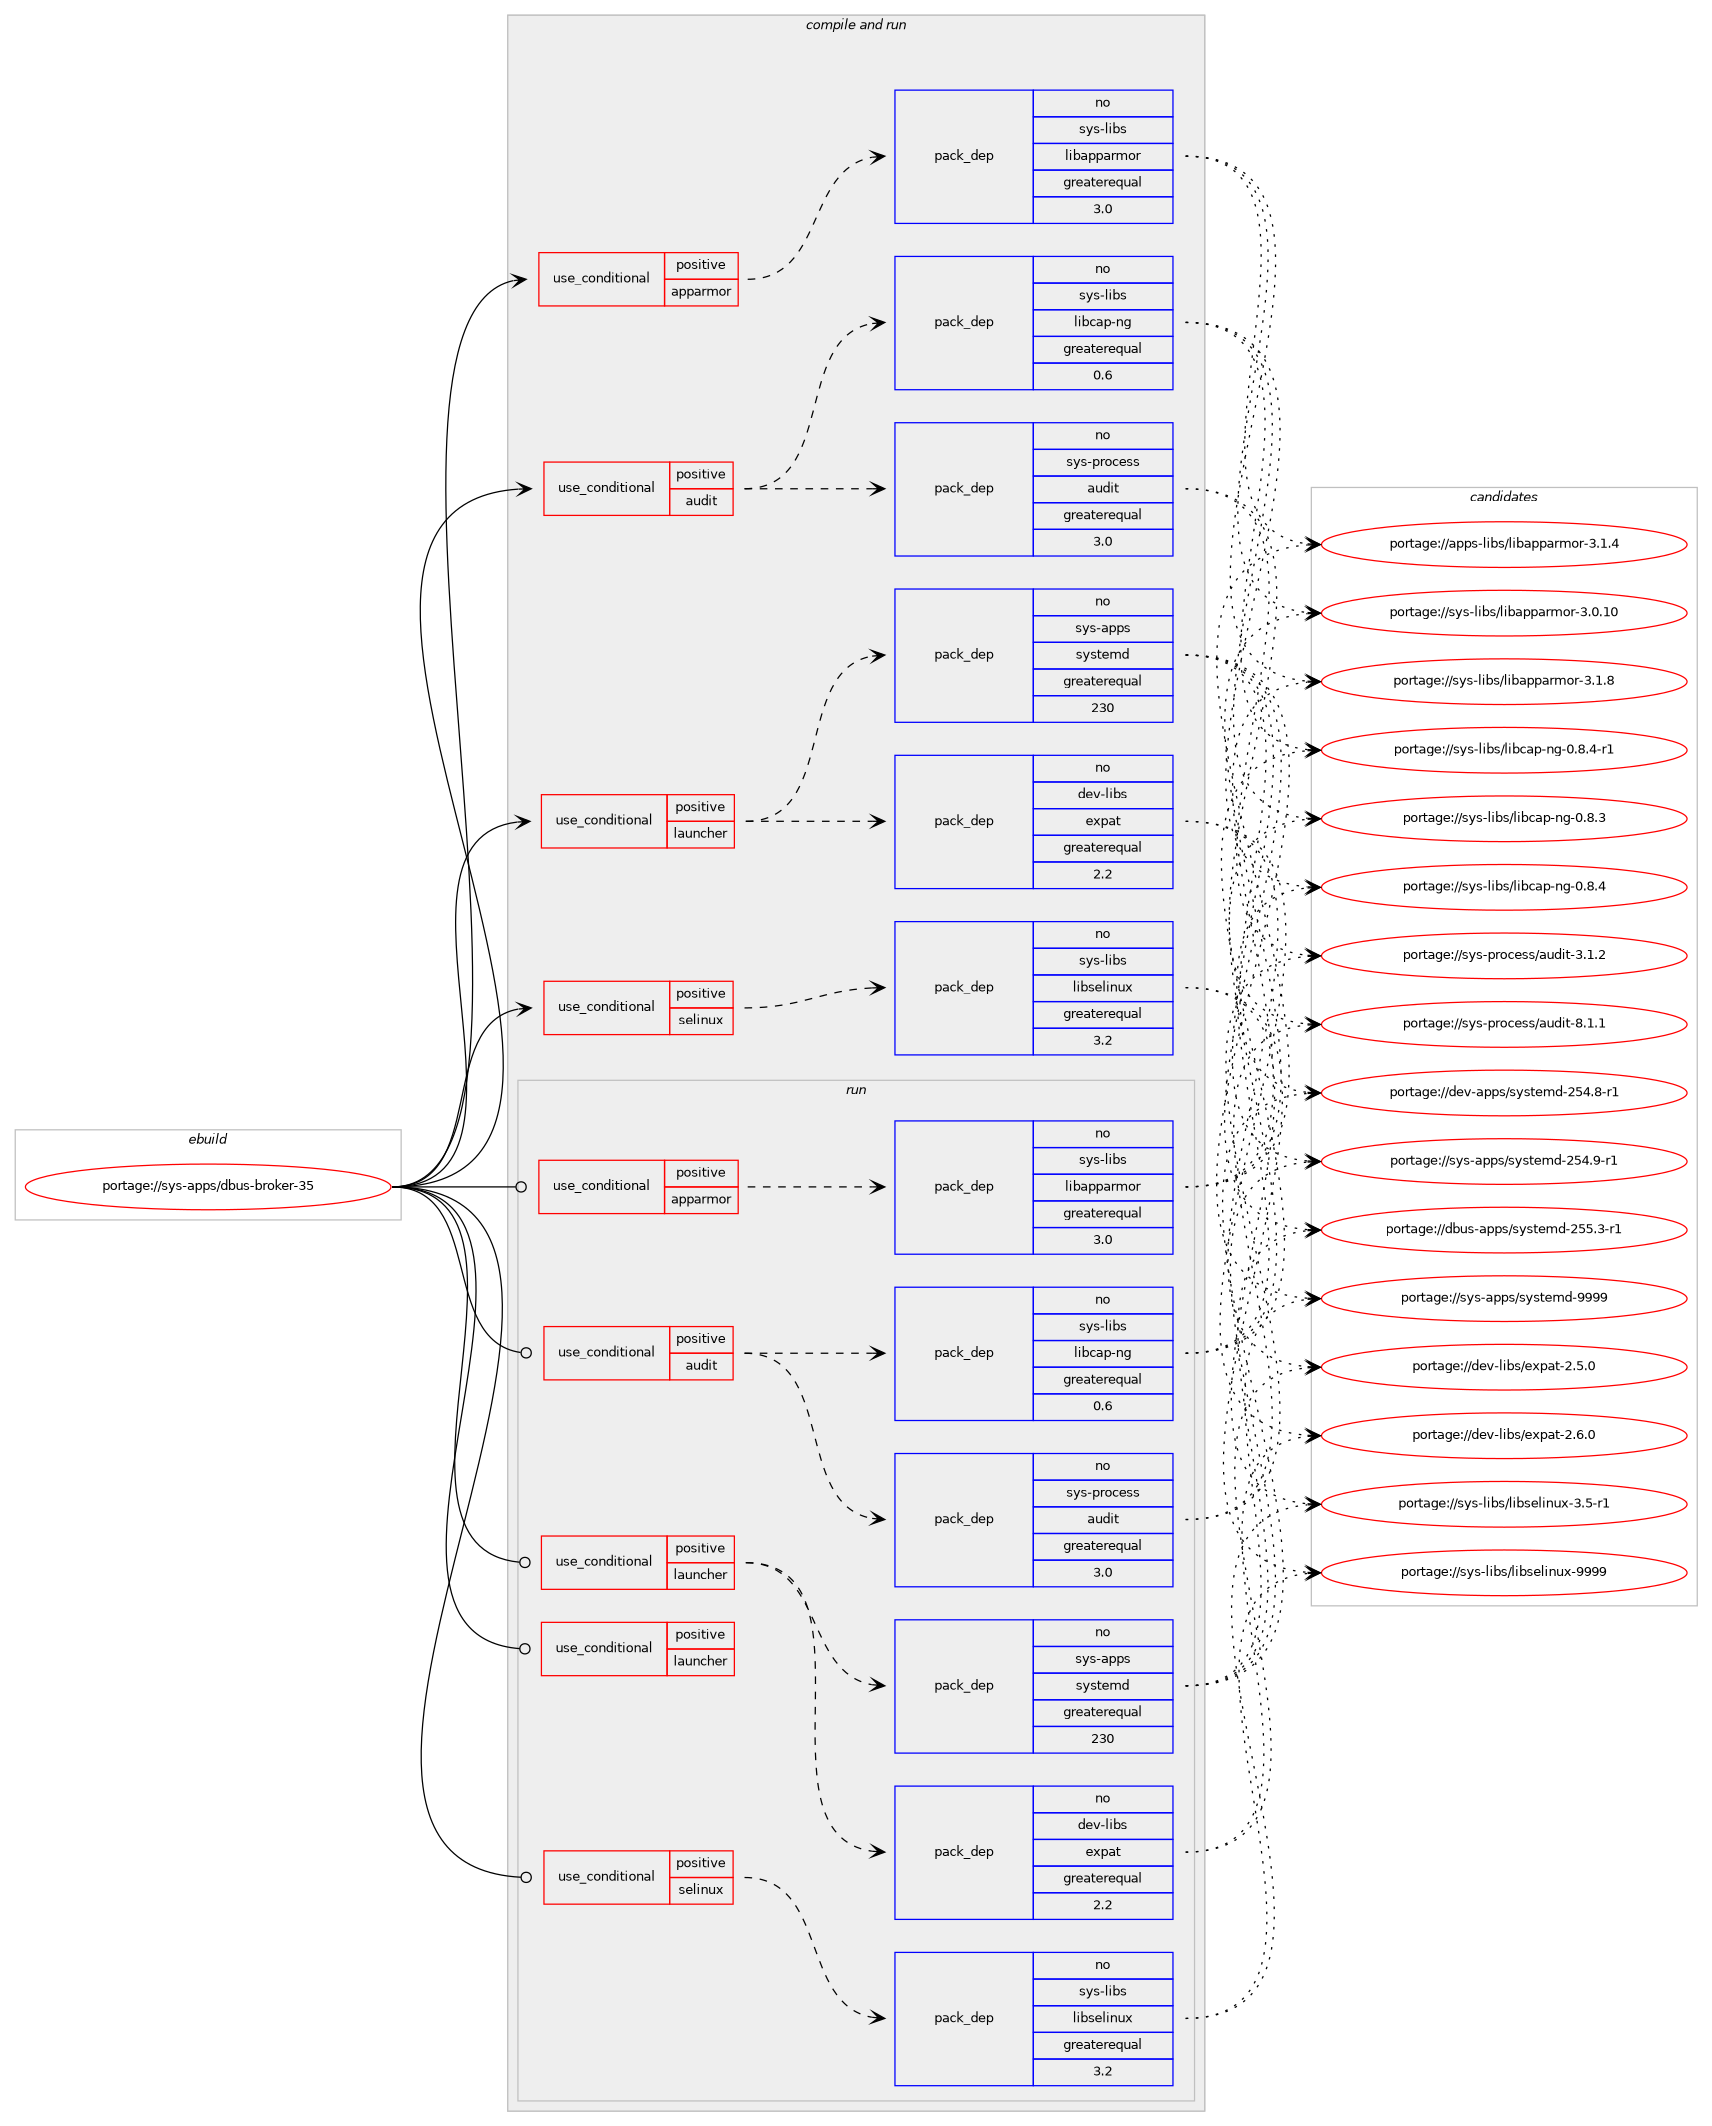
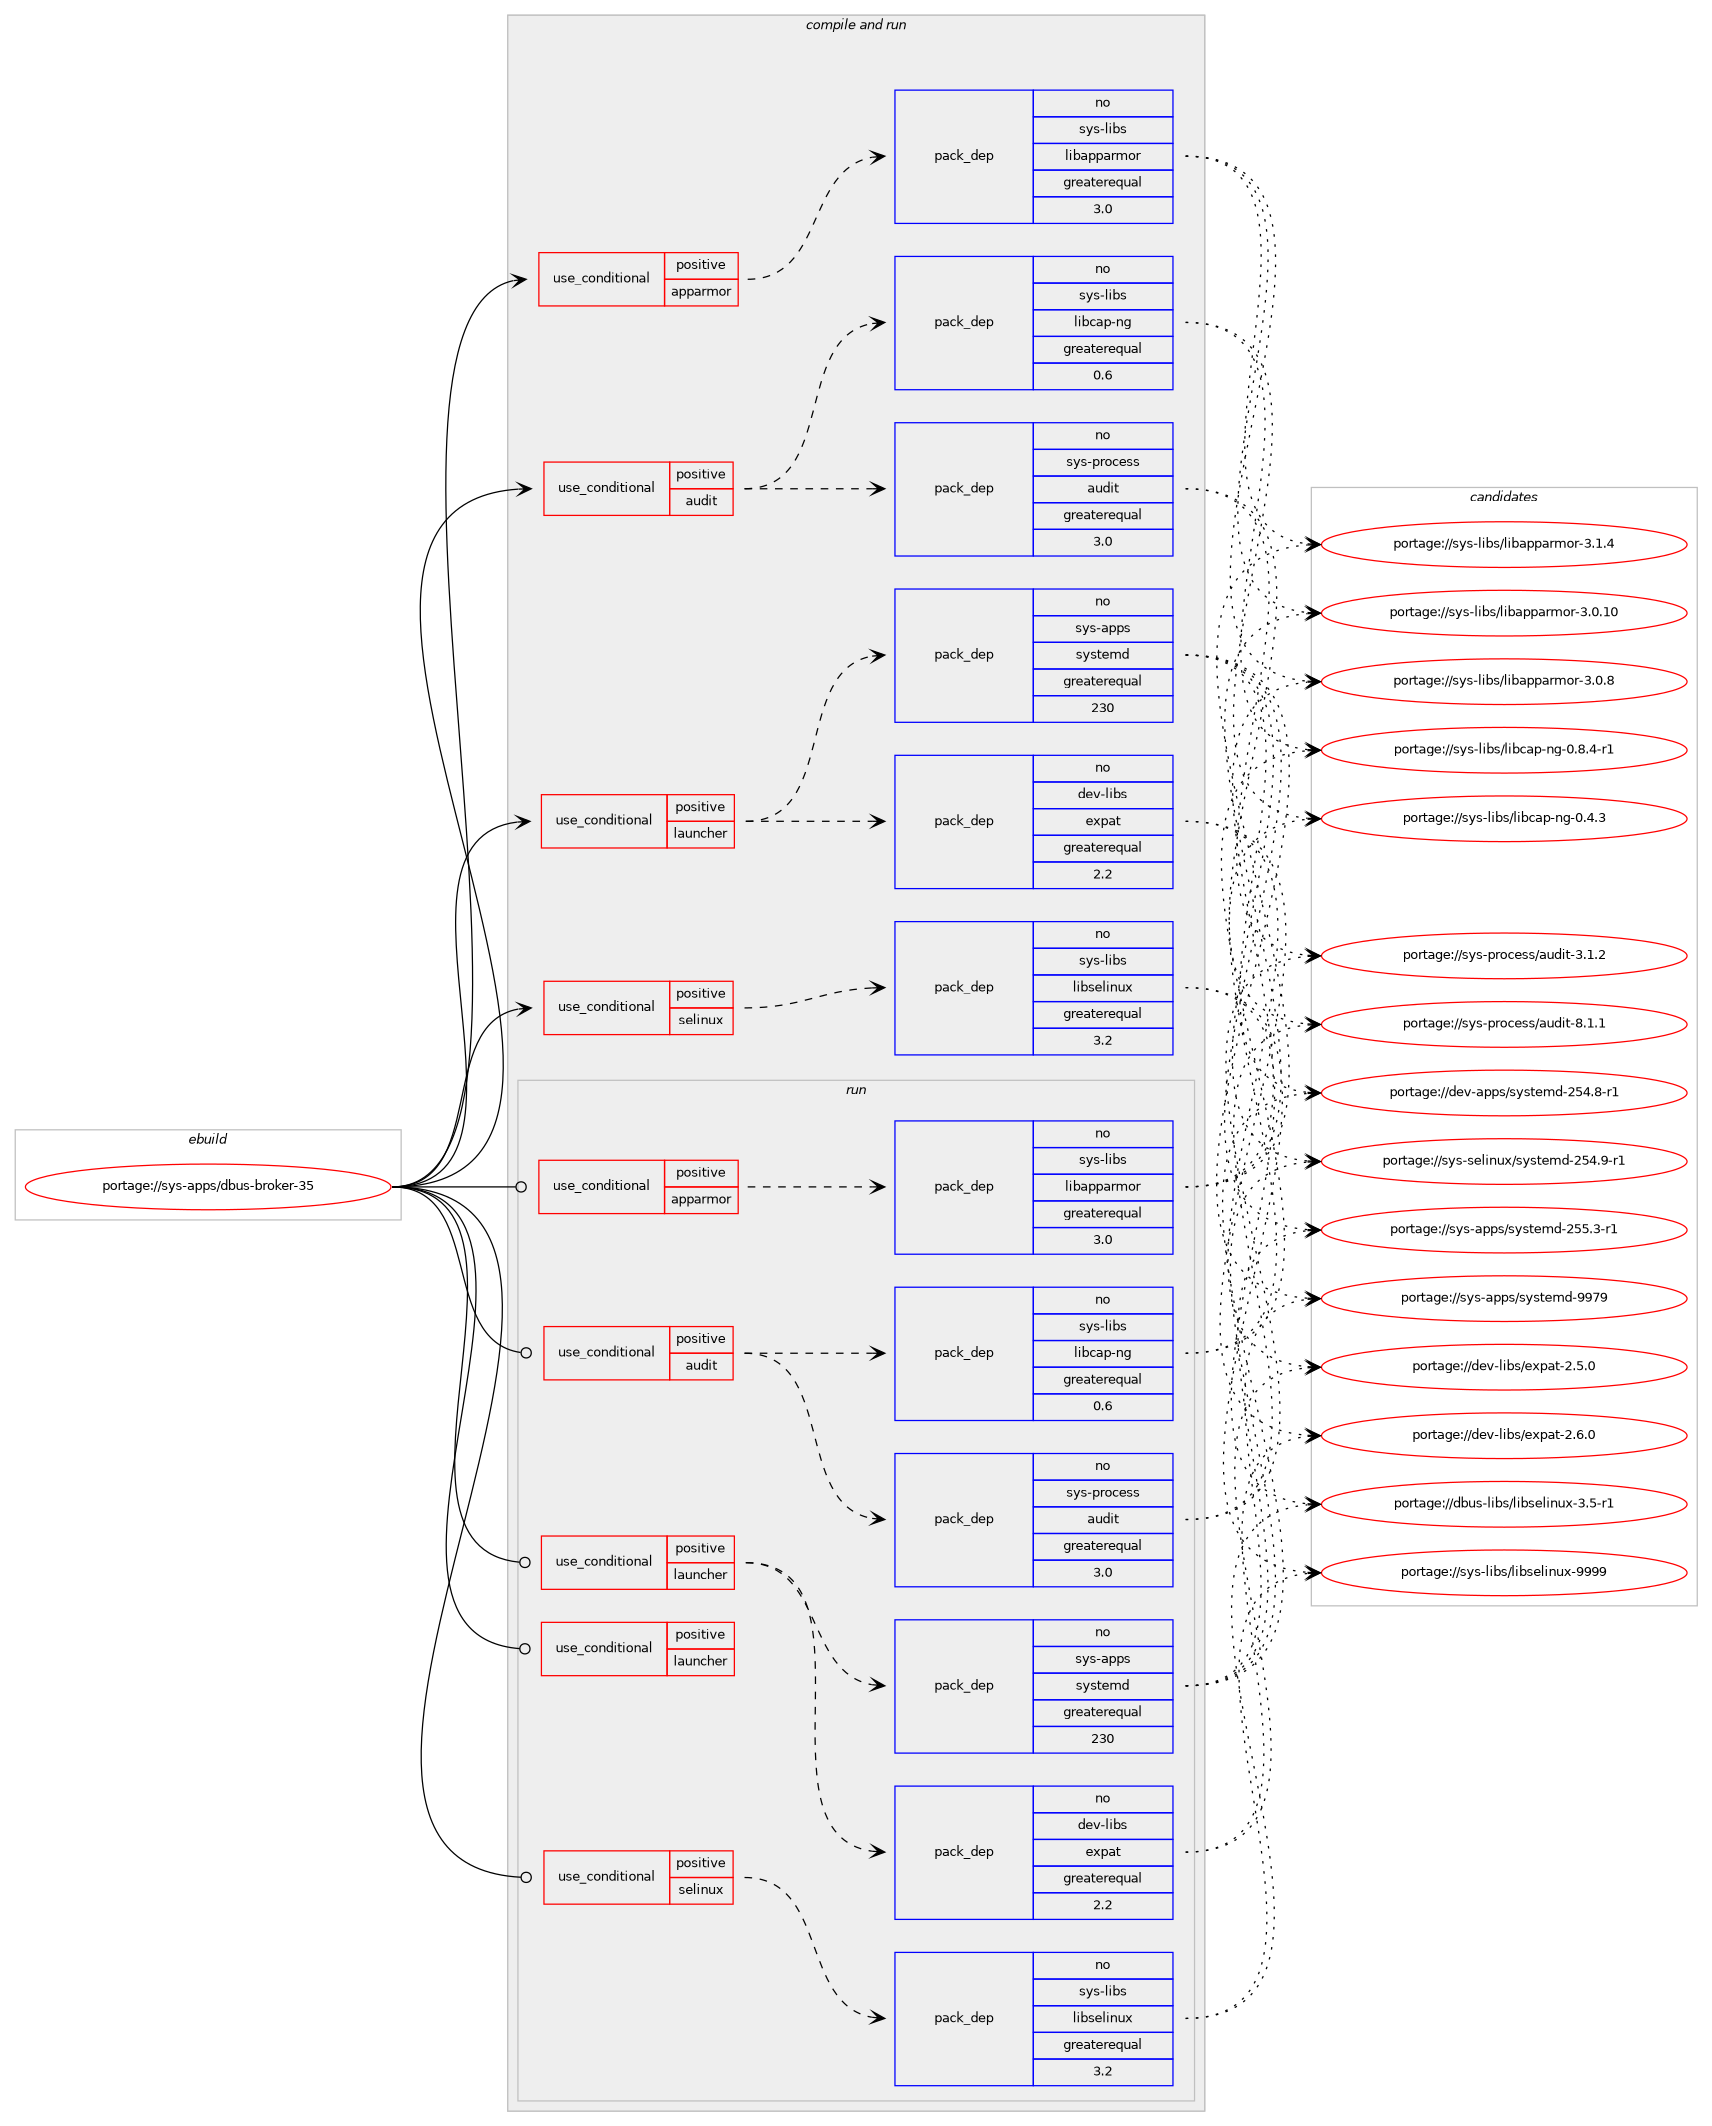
(1504, 545) -> (1504, 545)
(1504, 682) -> (1504, 682)
(1504, 819) -> (1504, 819)
(1504, 887) -> none
(1504, 1162) -> (1504, 1162)
(1504, 1230) -> (1504, 1230)
(1504, 1299) -> (1504, 1299)
(1504, 1504) -> (1504, 1504)
